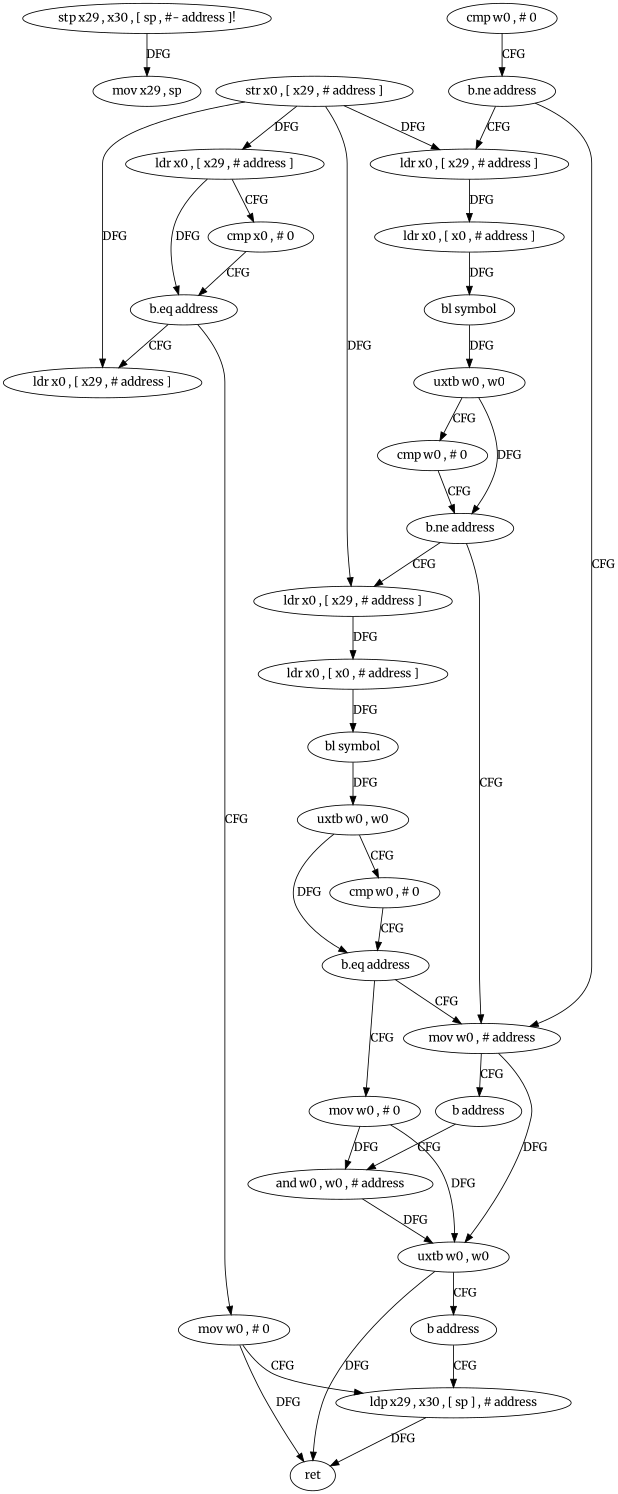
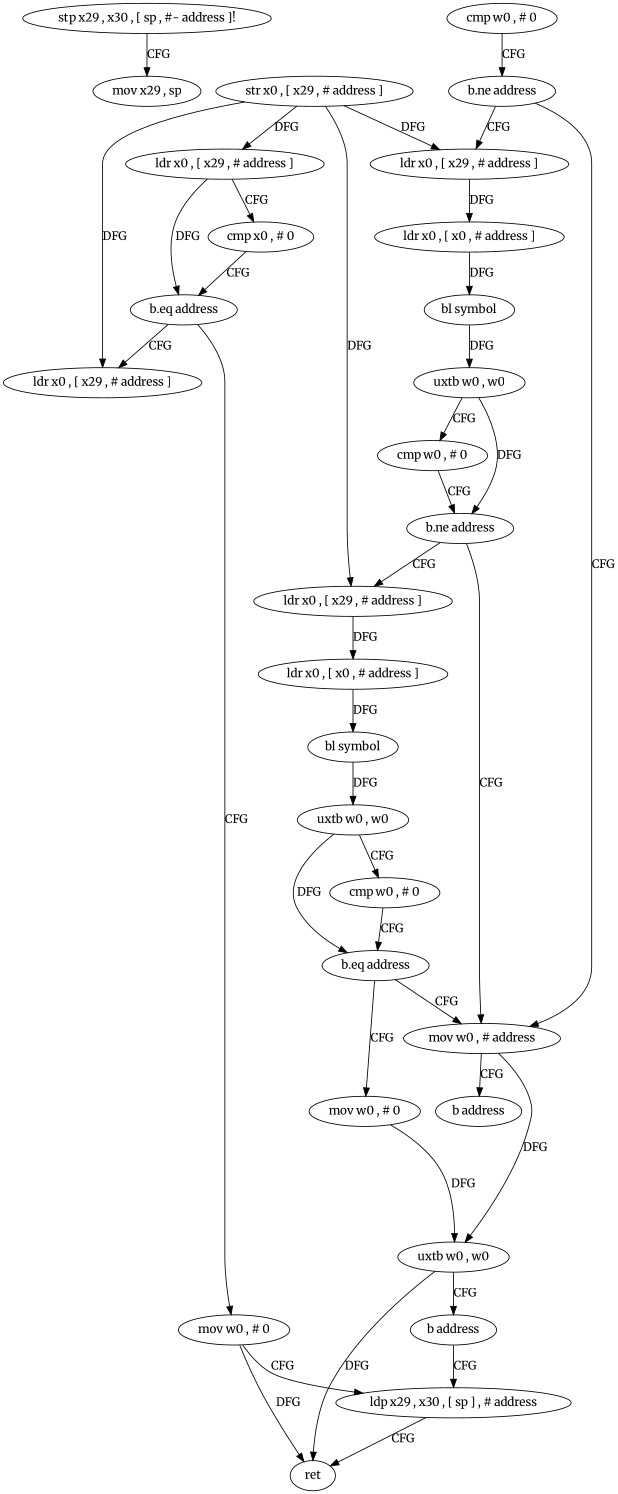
(159, 55) -> (159, 55)
(340, 1184) -> none
(403, 1439) -> (403, 1439)
